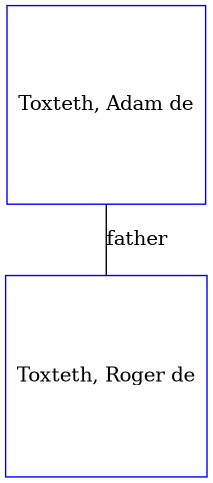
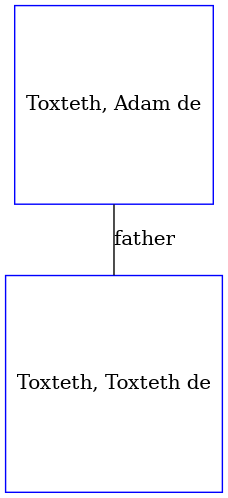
(106, 376) -> (114, 384)
